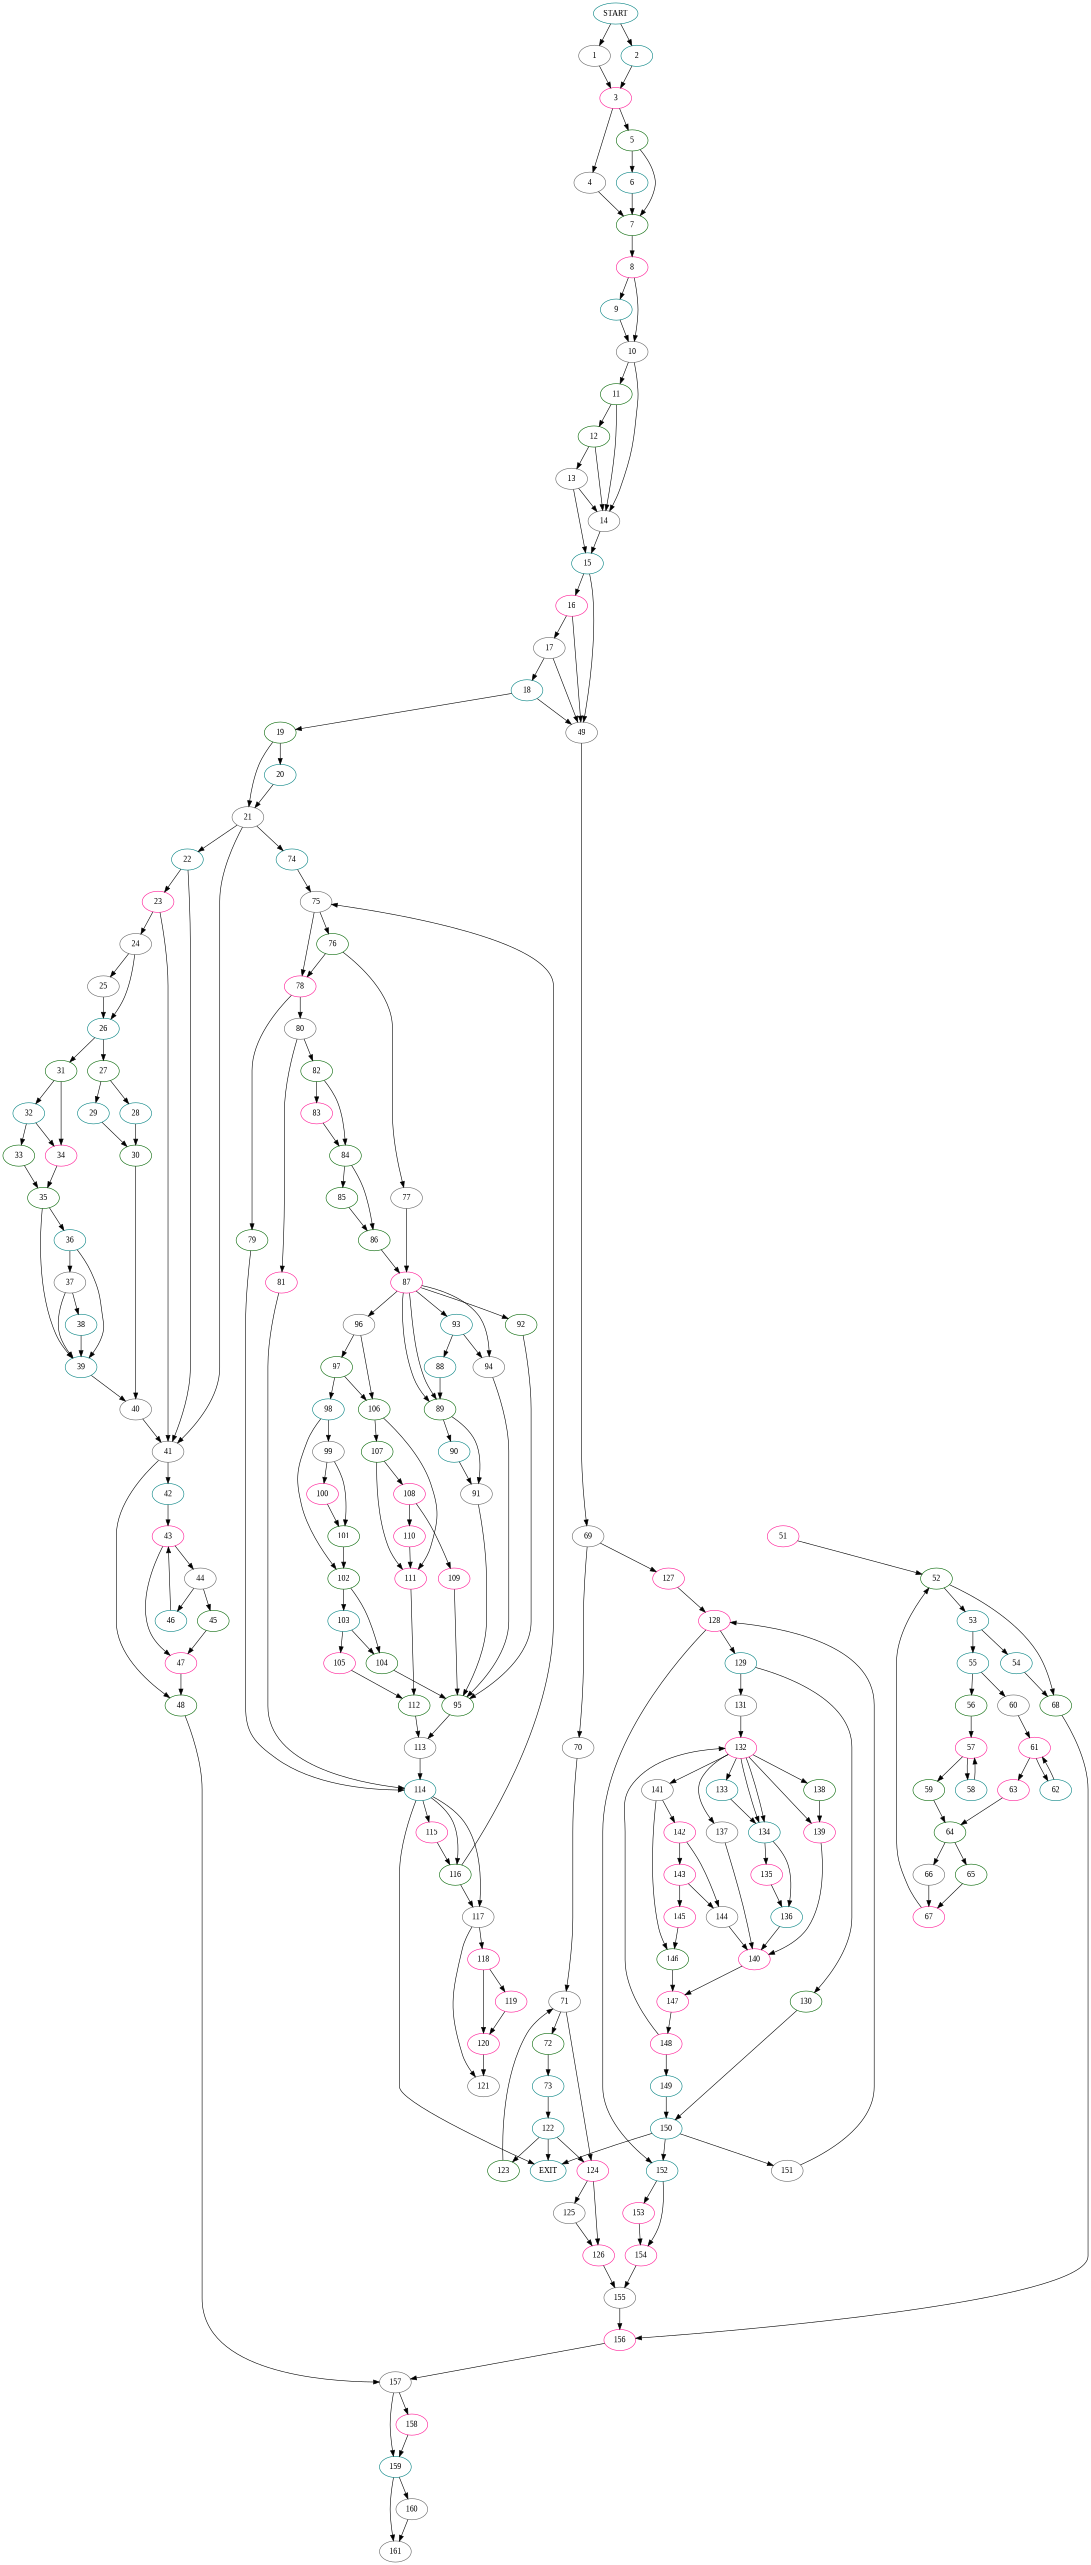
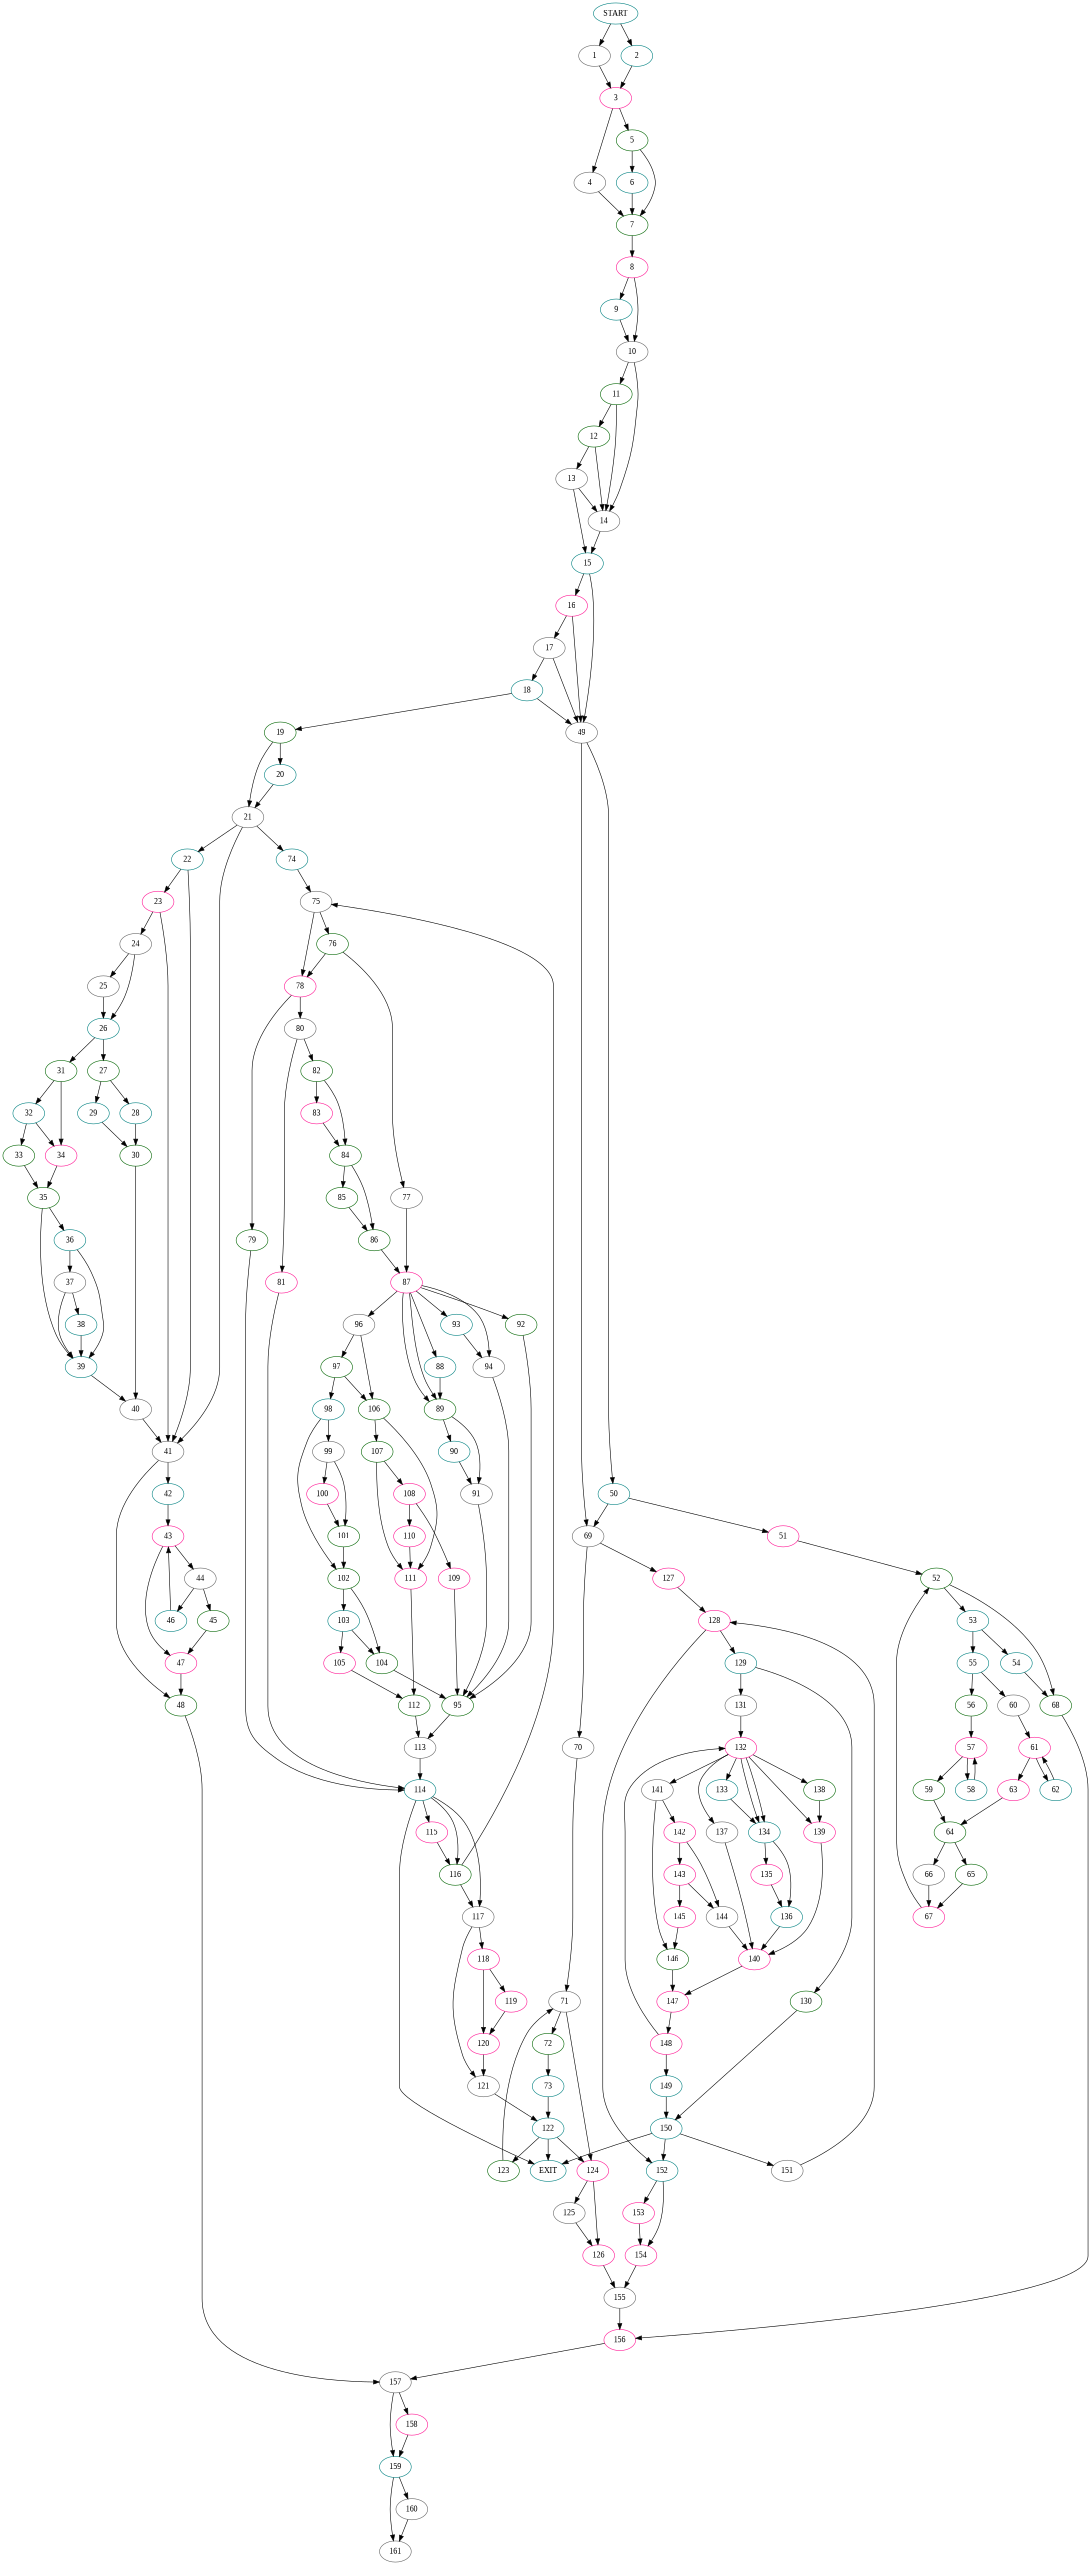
(449, 1343) -> (422, 1322)
none -> (614, 1494)
none -> (513, 2106)
